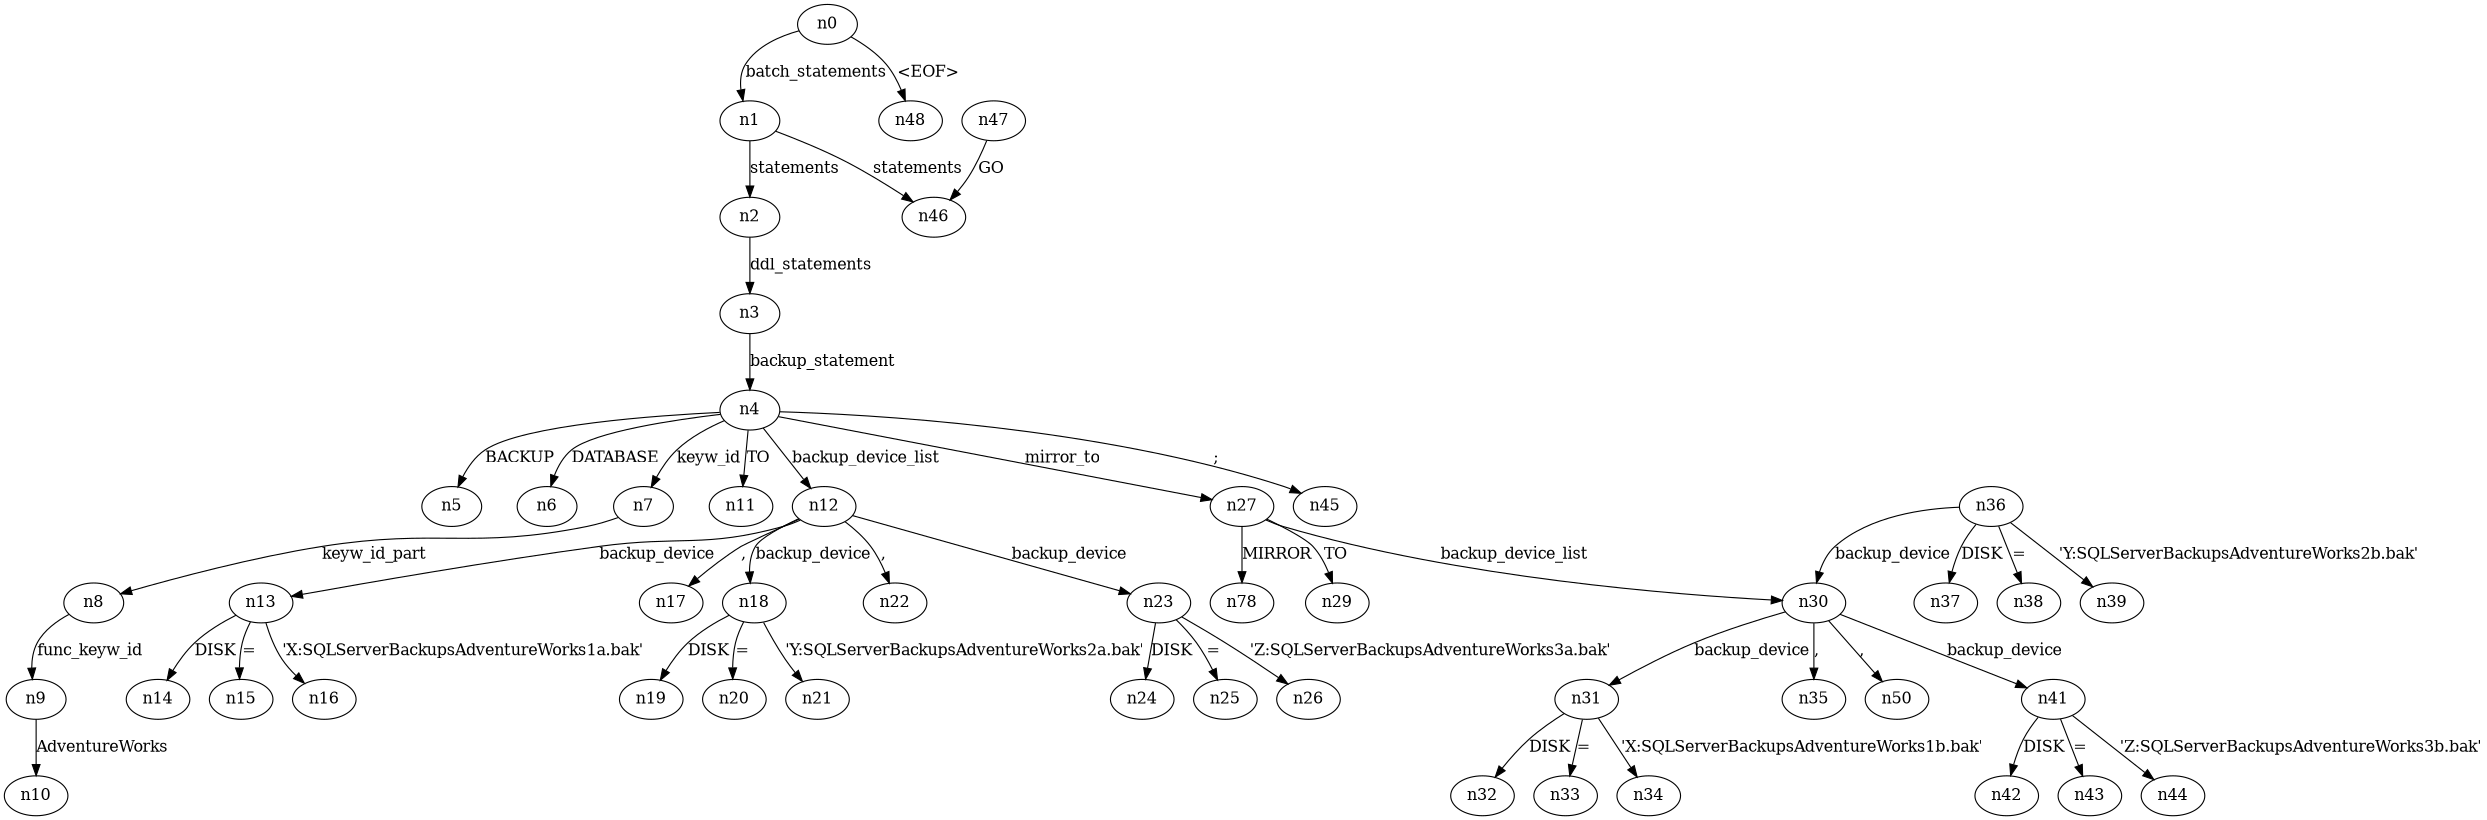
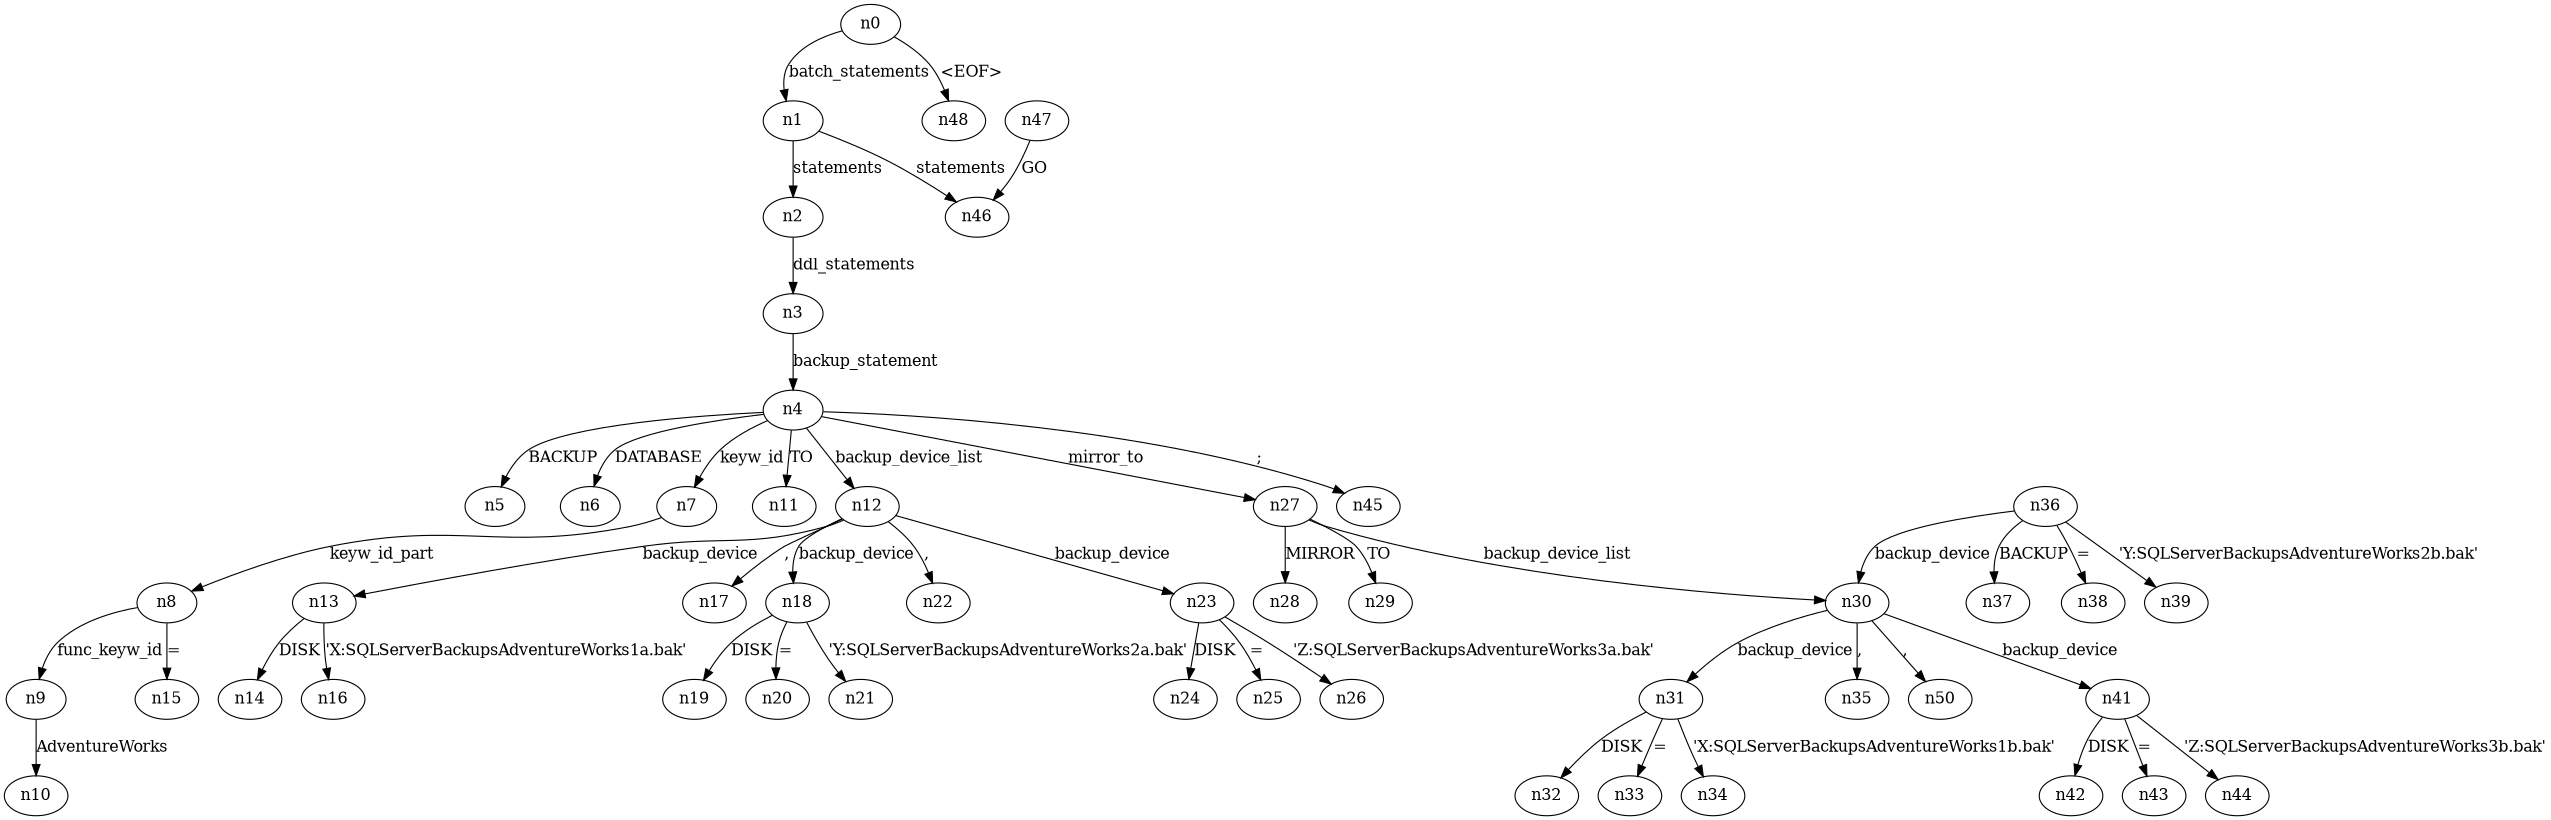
(1982, 555) -> (2034, 555)
(1242, 603) -> (1285, 603)
(242, 644) -> (167, 646)
